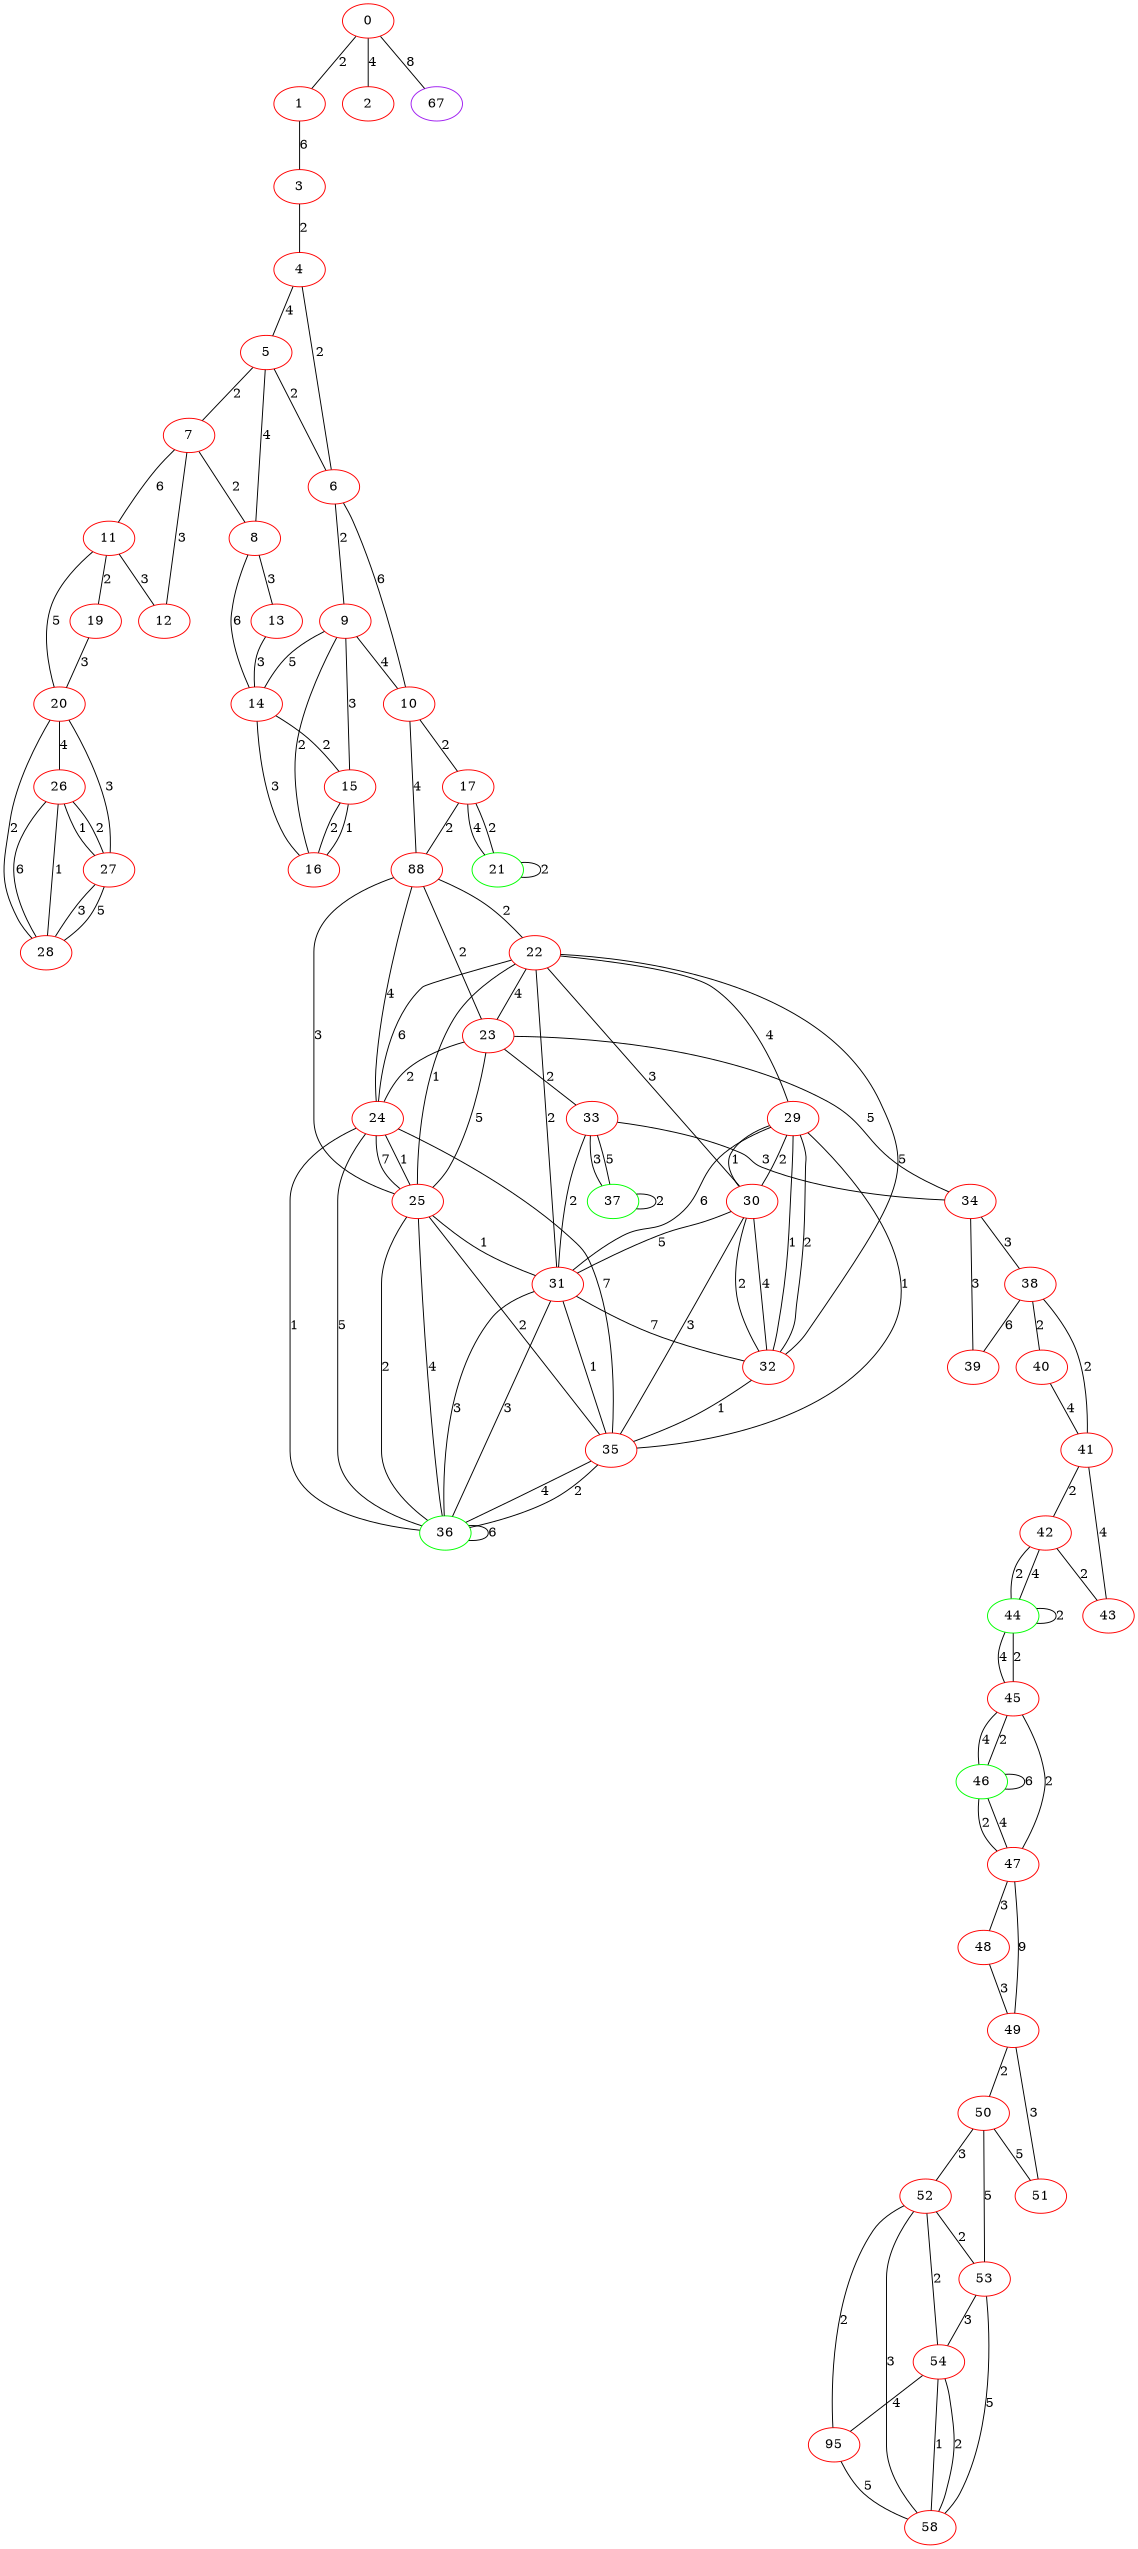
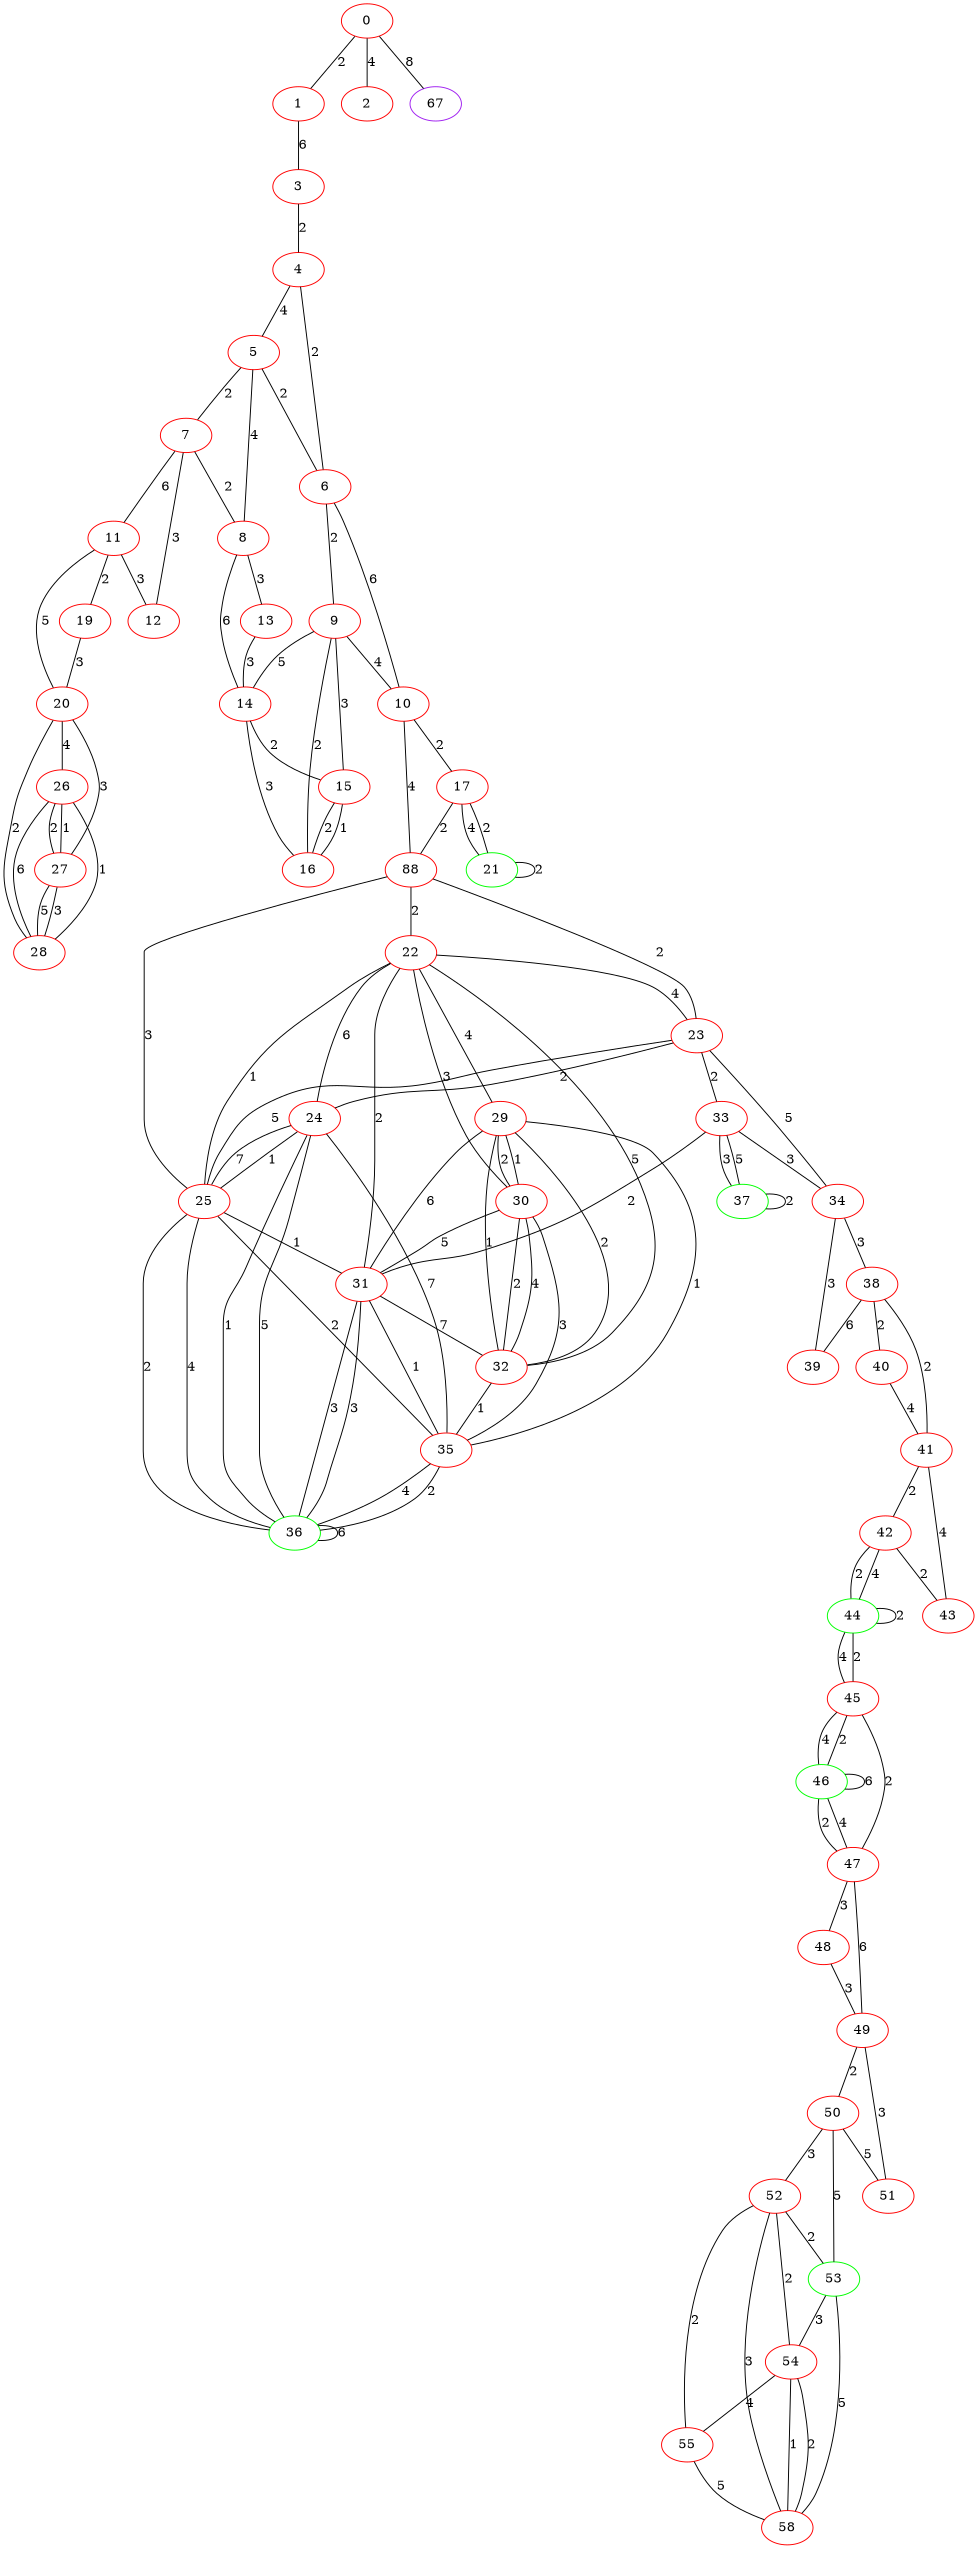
(386, 993) -> none
(1023, 1947) -> (864, 1947)
(985, 2279) -> (834, 2279)
(834, 2445) -> (687, 2445)
